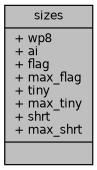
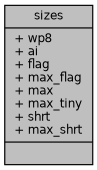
(33, 91) -> (34, 91)
